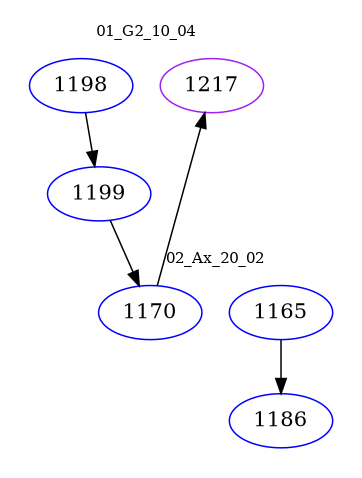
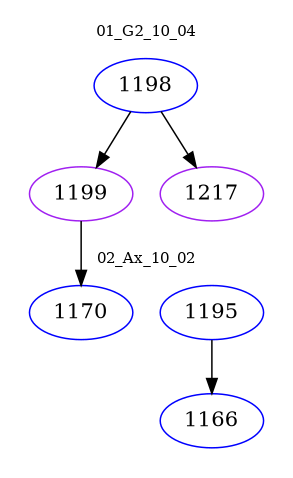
(99, 194) -> (81, 194)
(179, 207) -> (175, 133)
(216, 259) -> (147, 259)
(281, 313) -> (212, 313)
(281, 421) -> (212, 421)
